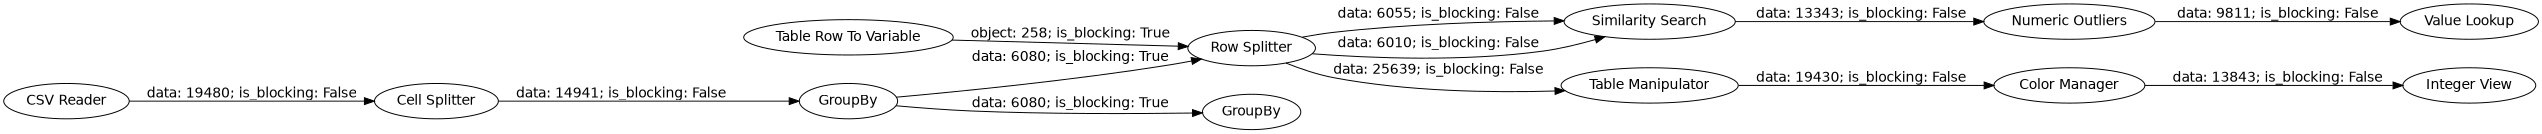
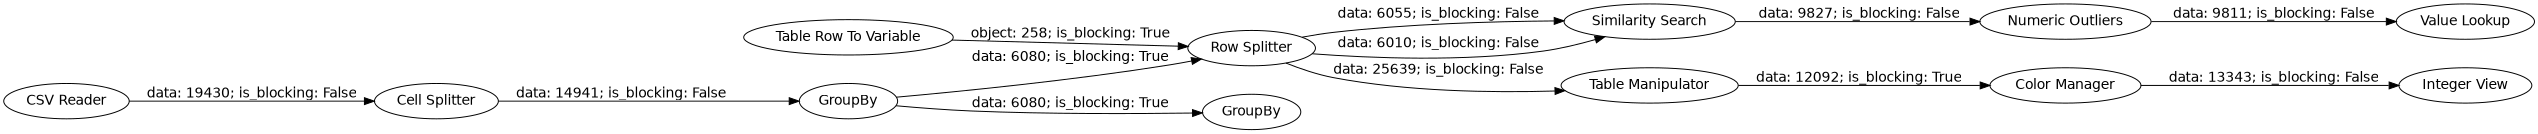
(1861, 14) -> (1859, 14)
(1861, 78) -> (1859, 78)
(2278, 78) -> (2274, 78)
(252, 94) -> (252, 94)
